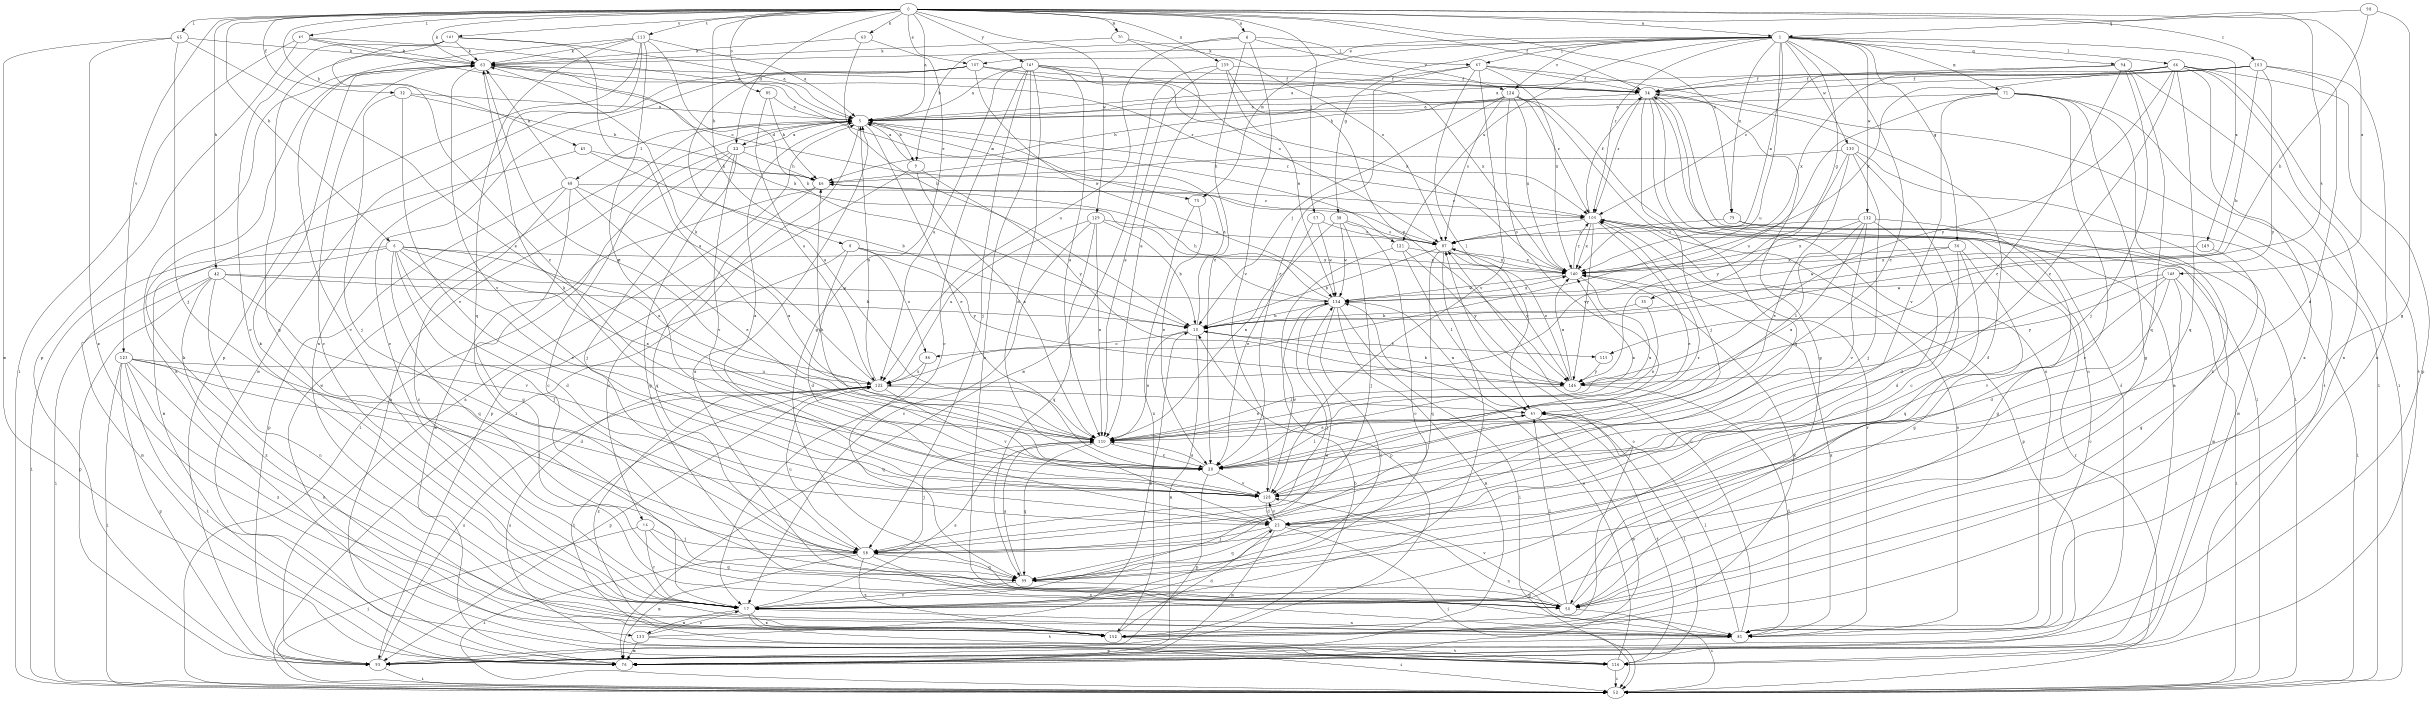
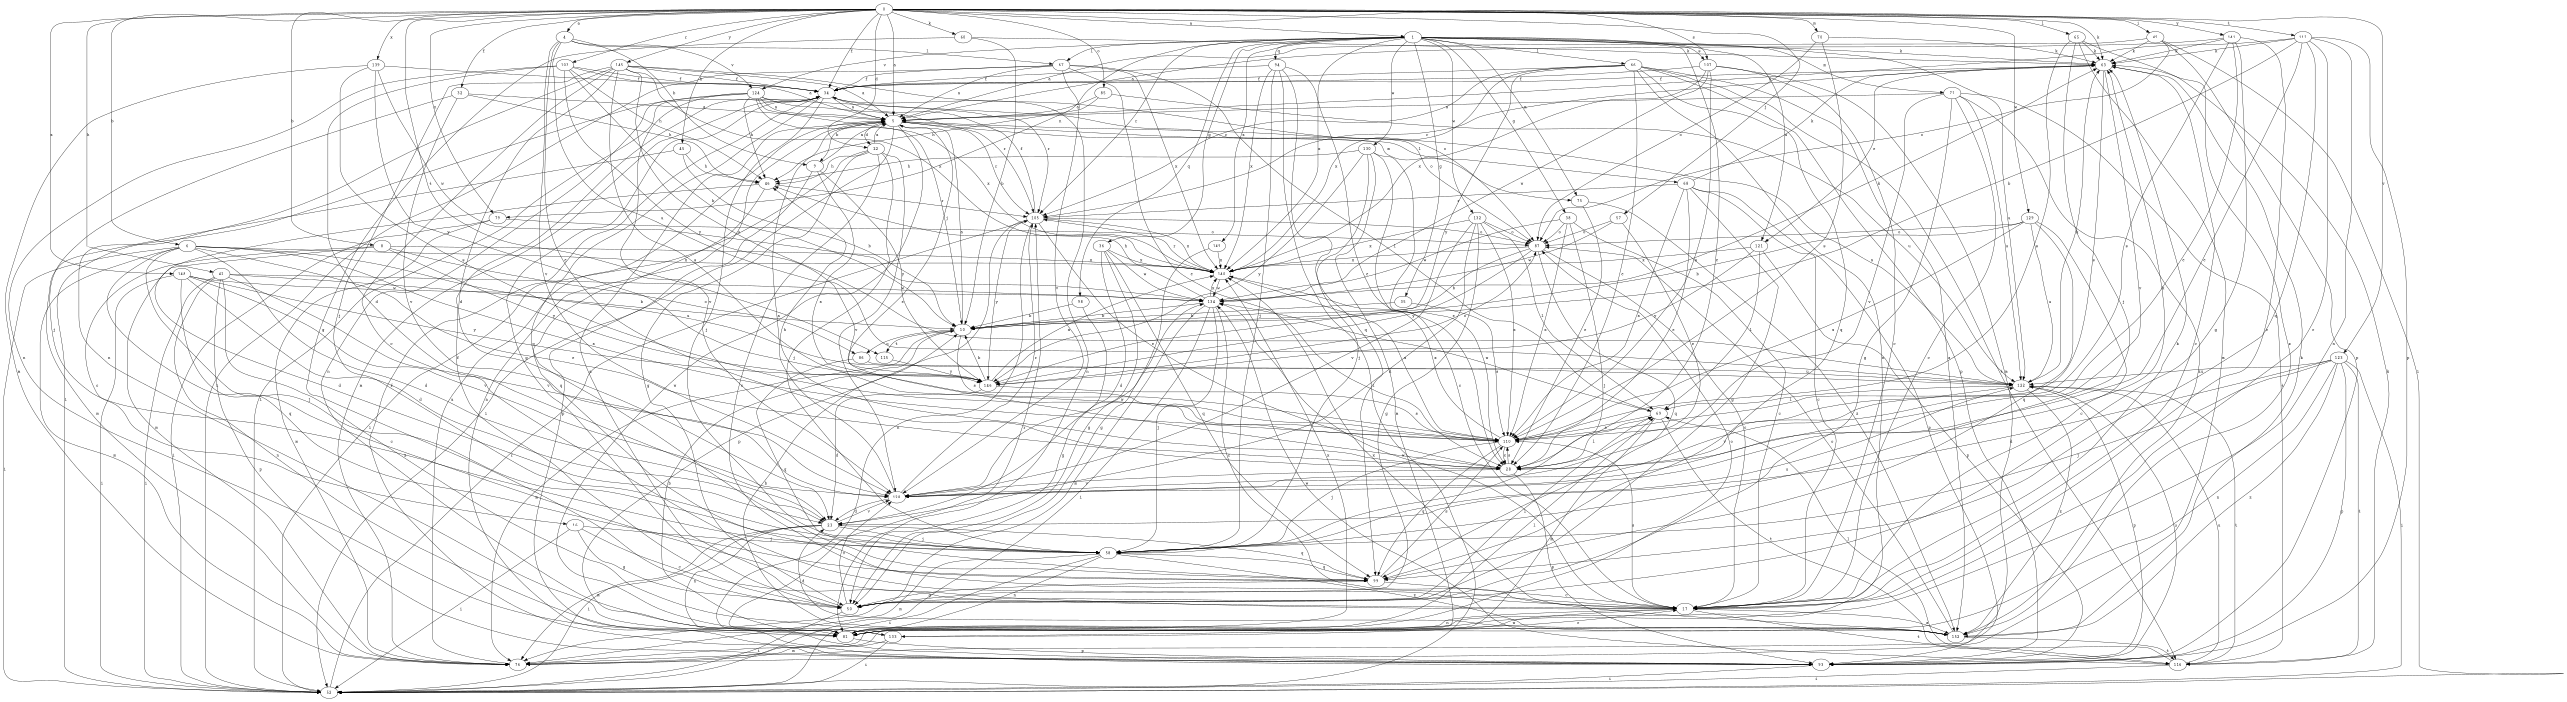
(2062, 24) -> (1212, 100)
(1767, 456) -> (848, 400)
